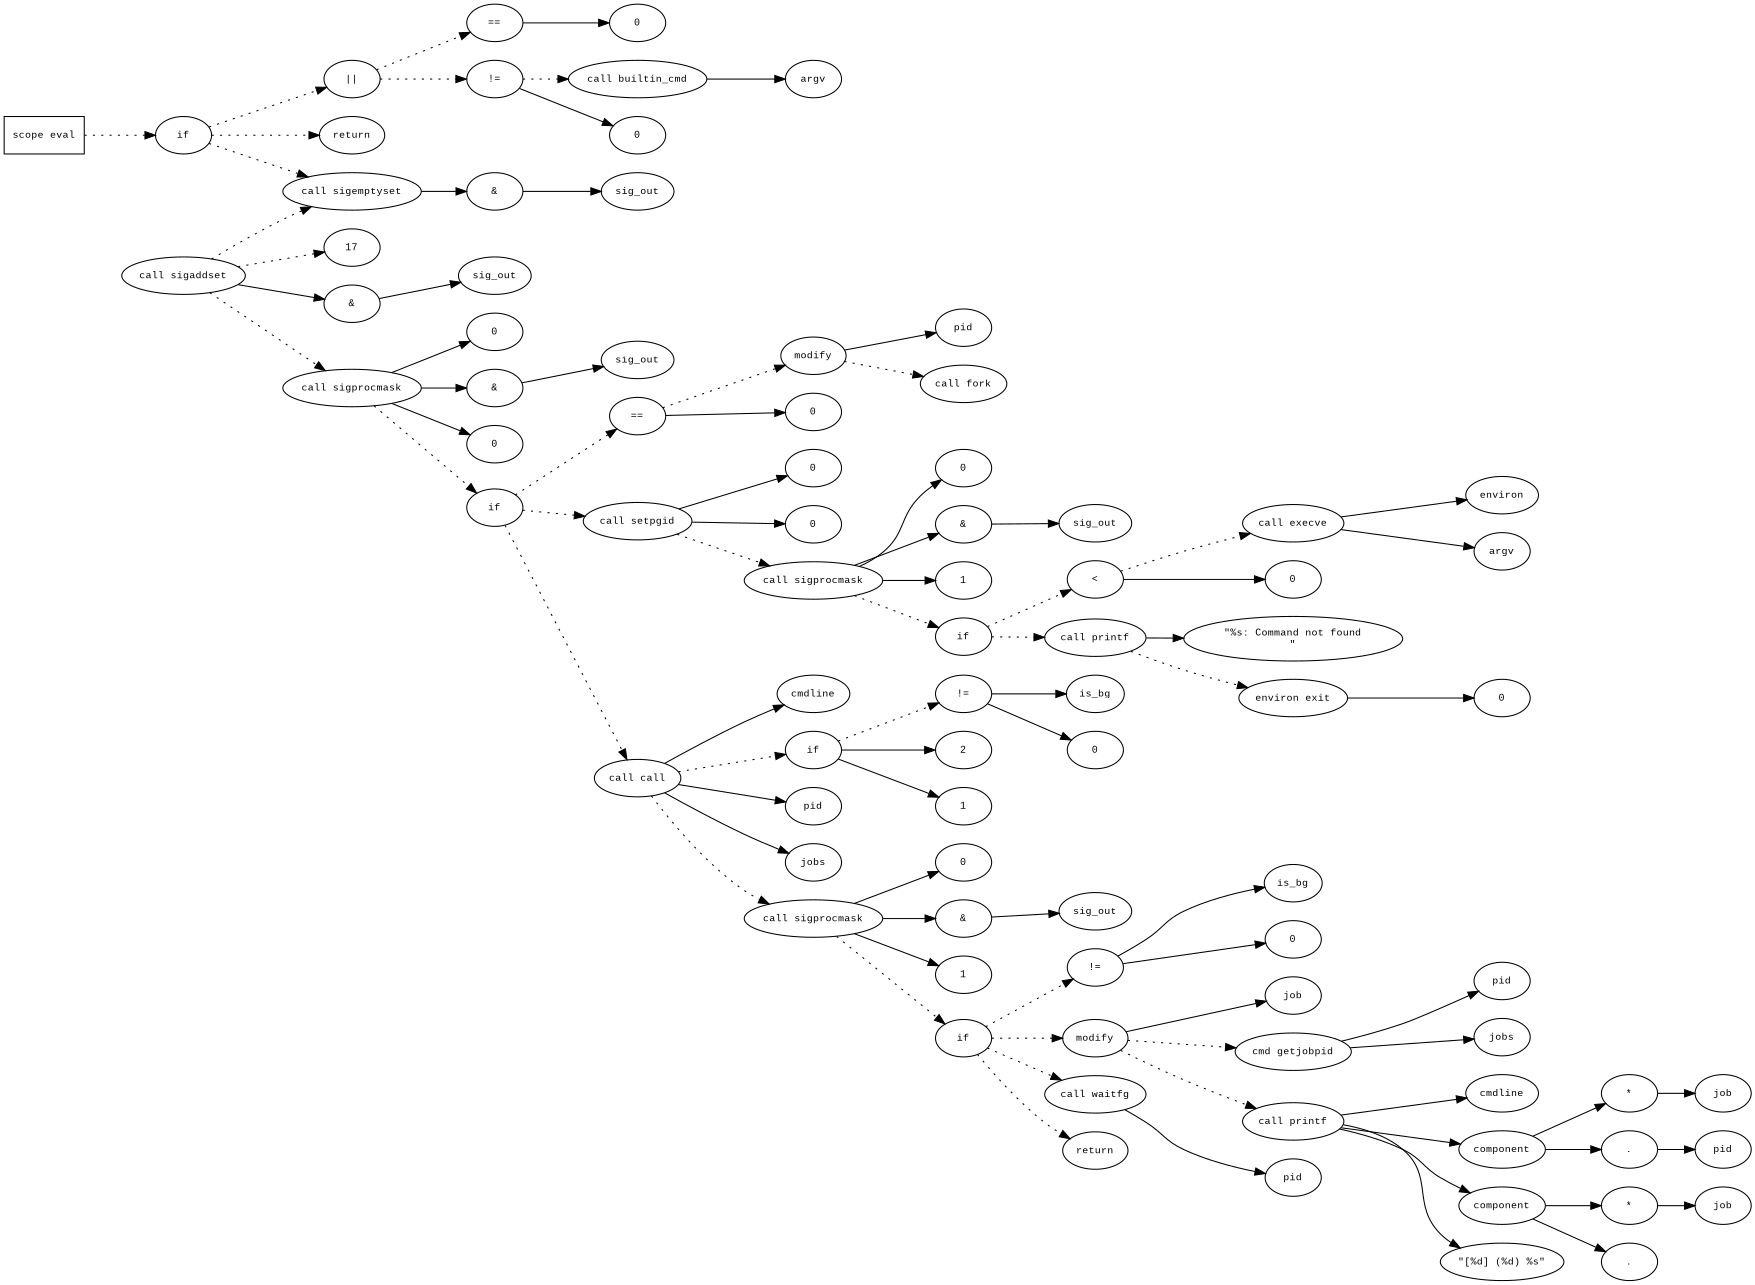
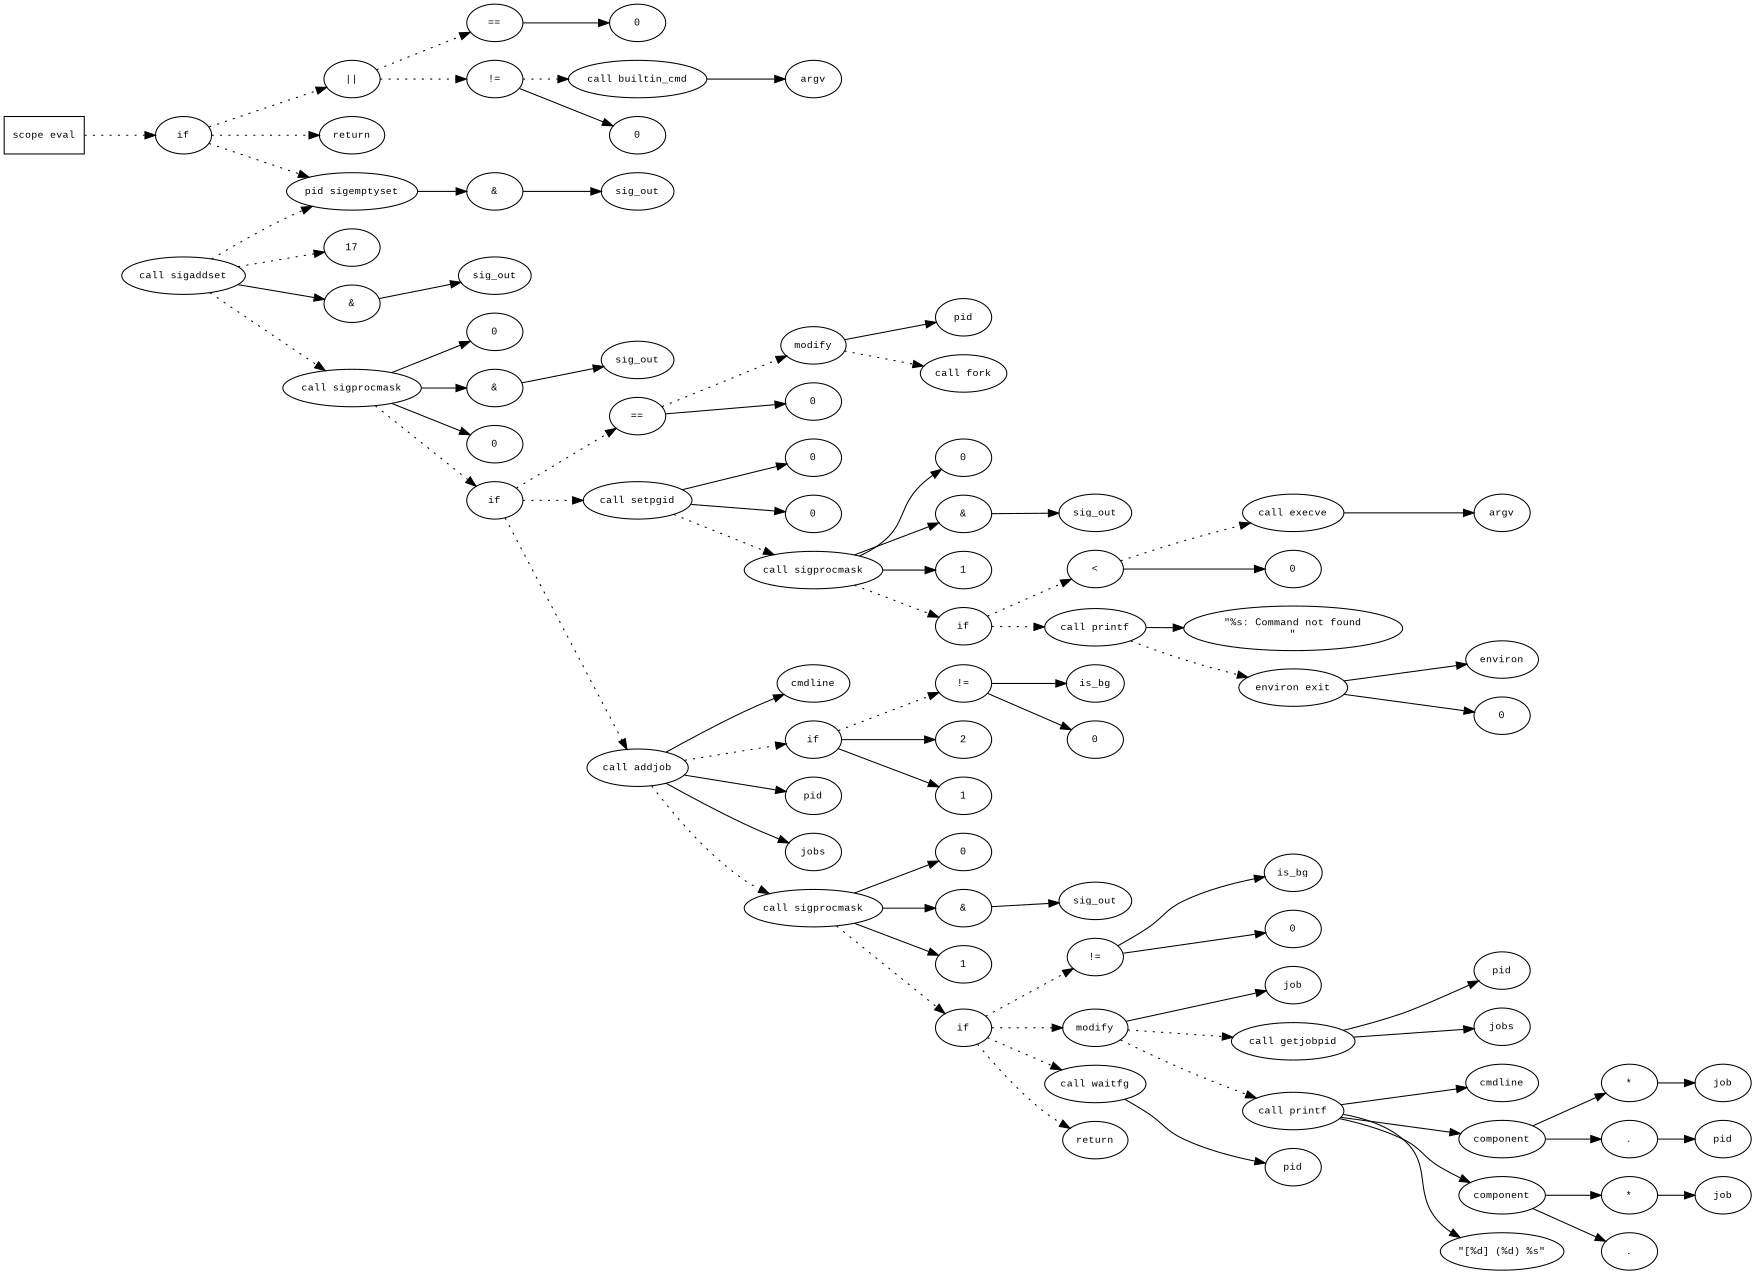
(352, 191) -> (352, 191)
(1399, 509) -> (1400, 673)
(638, 778) -> (638, 768)
(1293, 1052) -> (1293, 1041)
